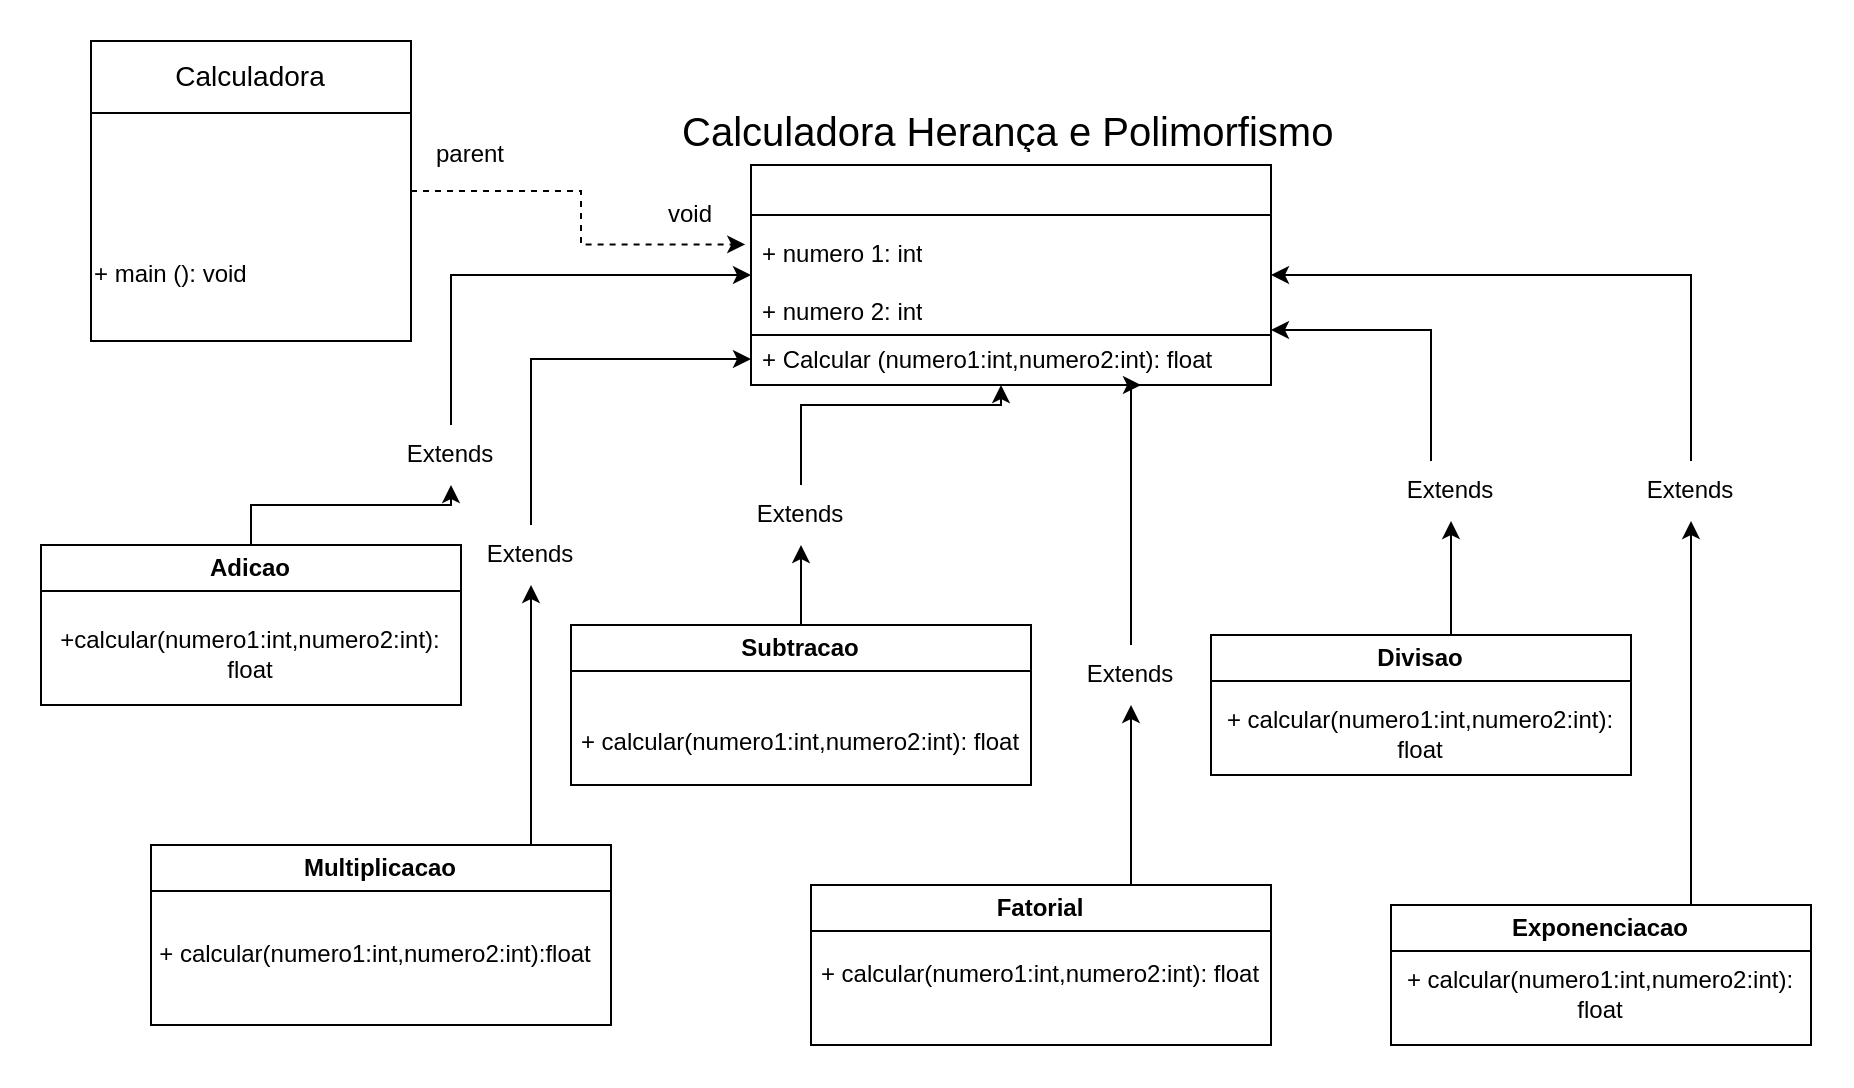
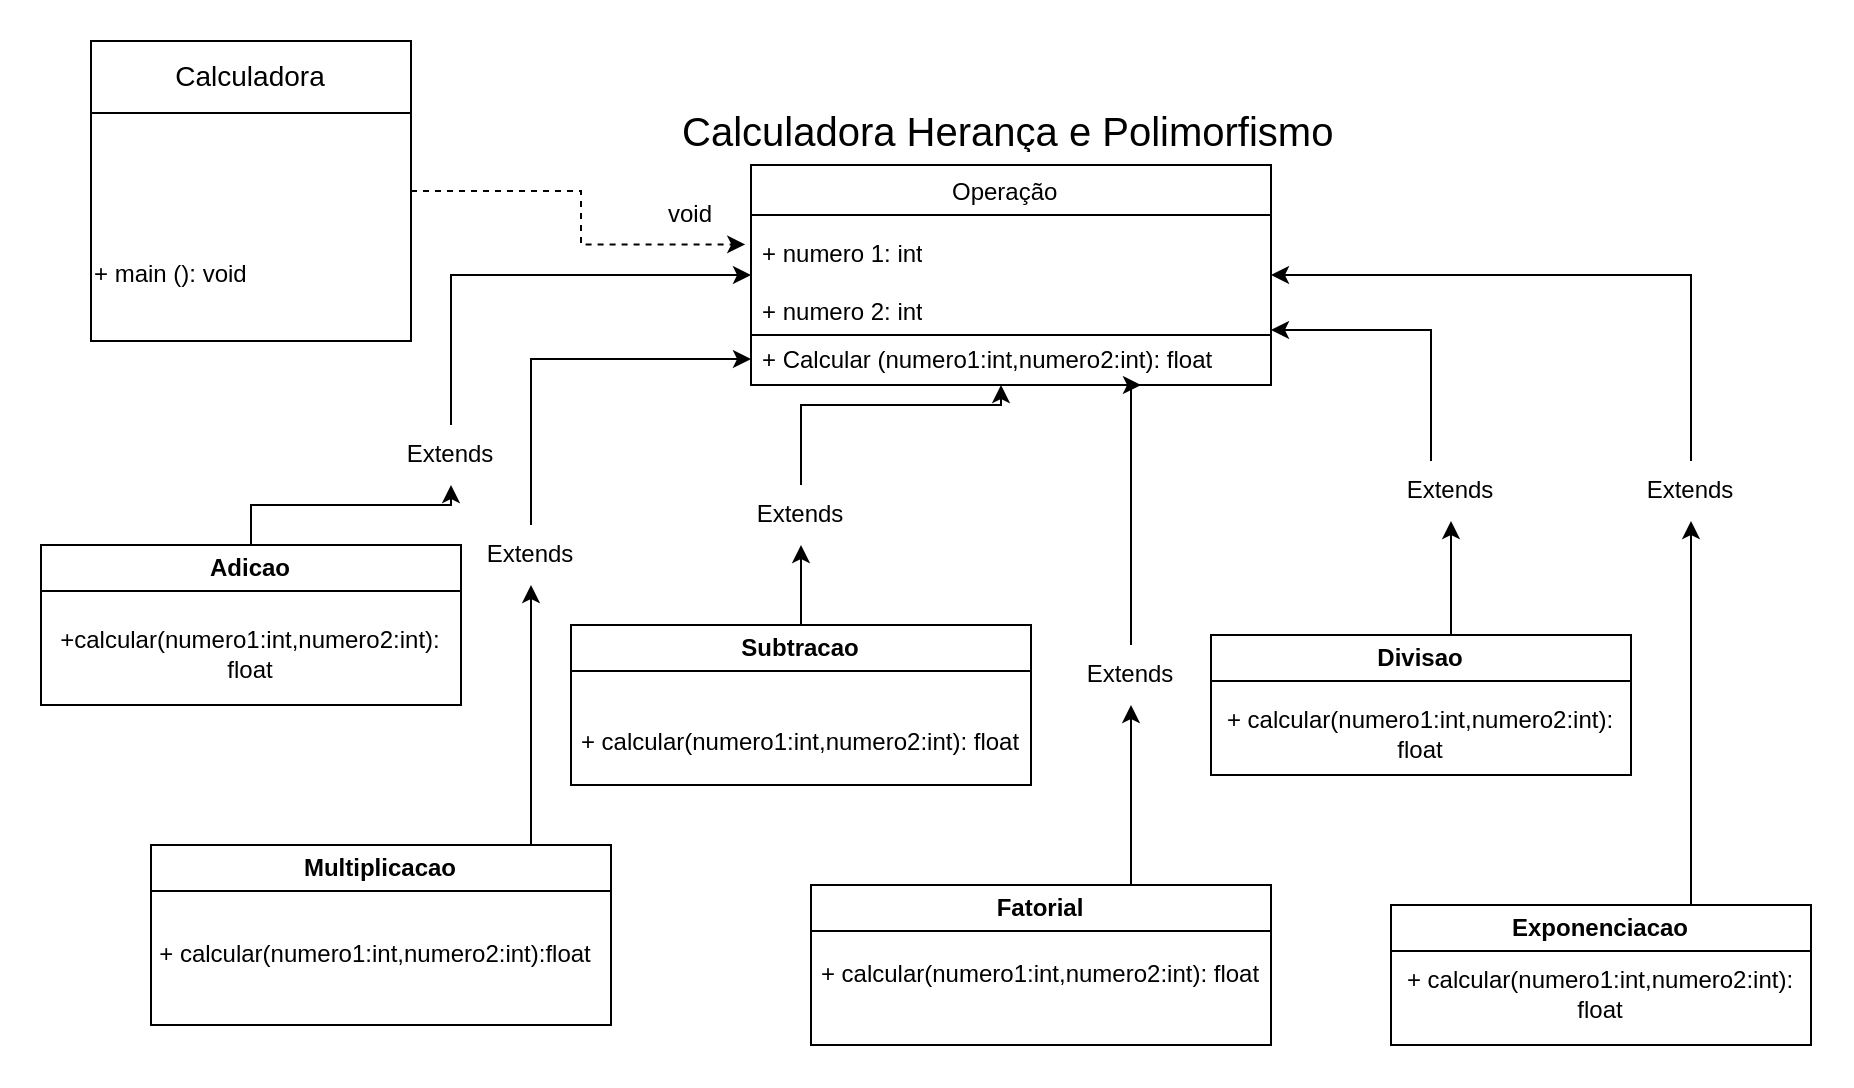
(471, 155) -> none
none -> (1011, 191)
